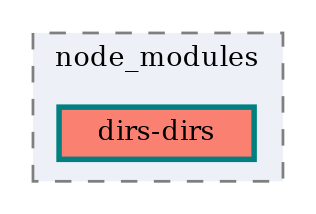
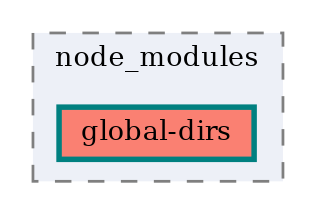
(157, 133) -> (157, 133)
